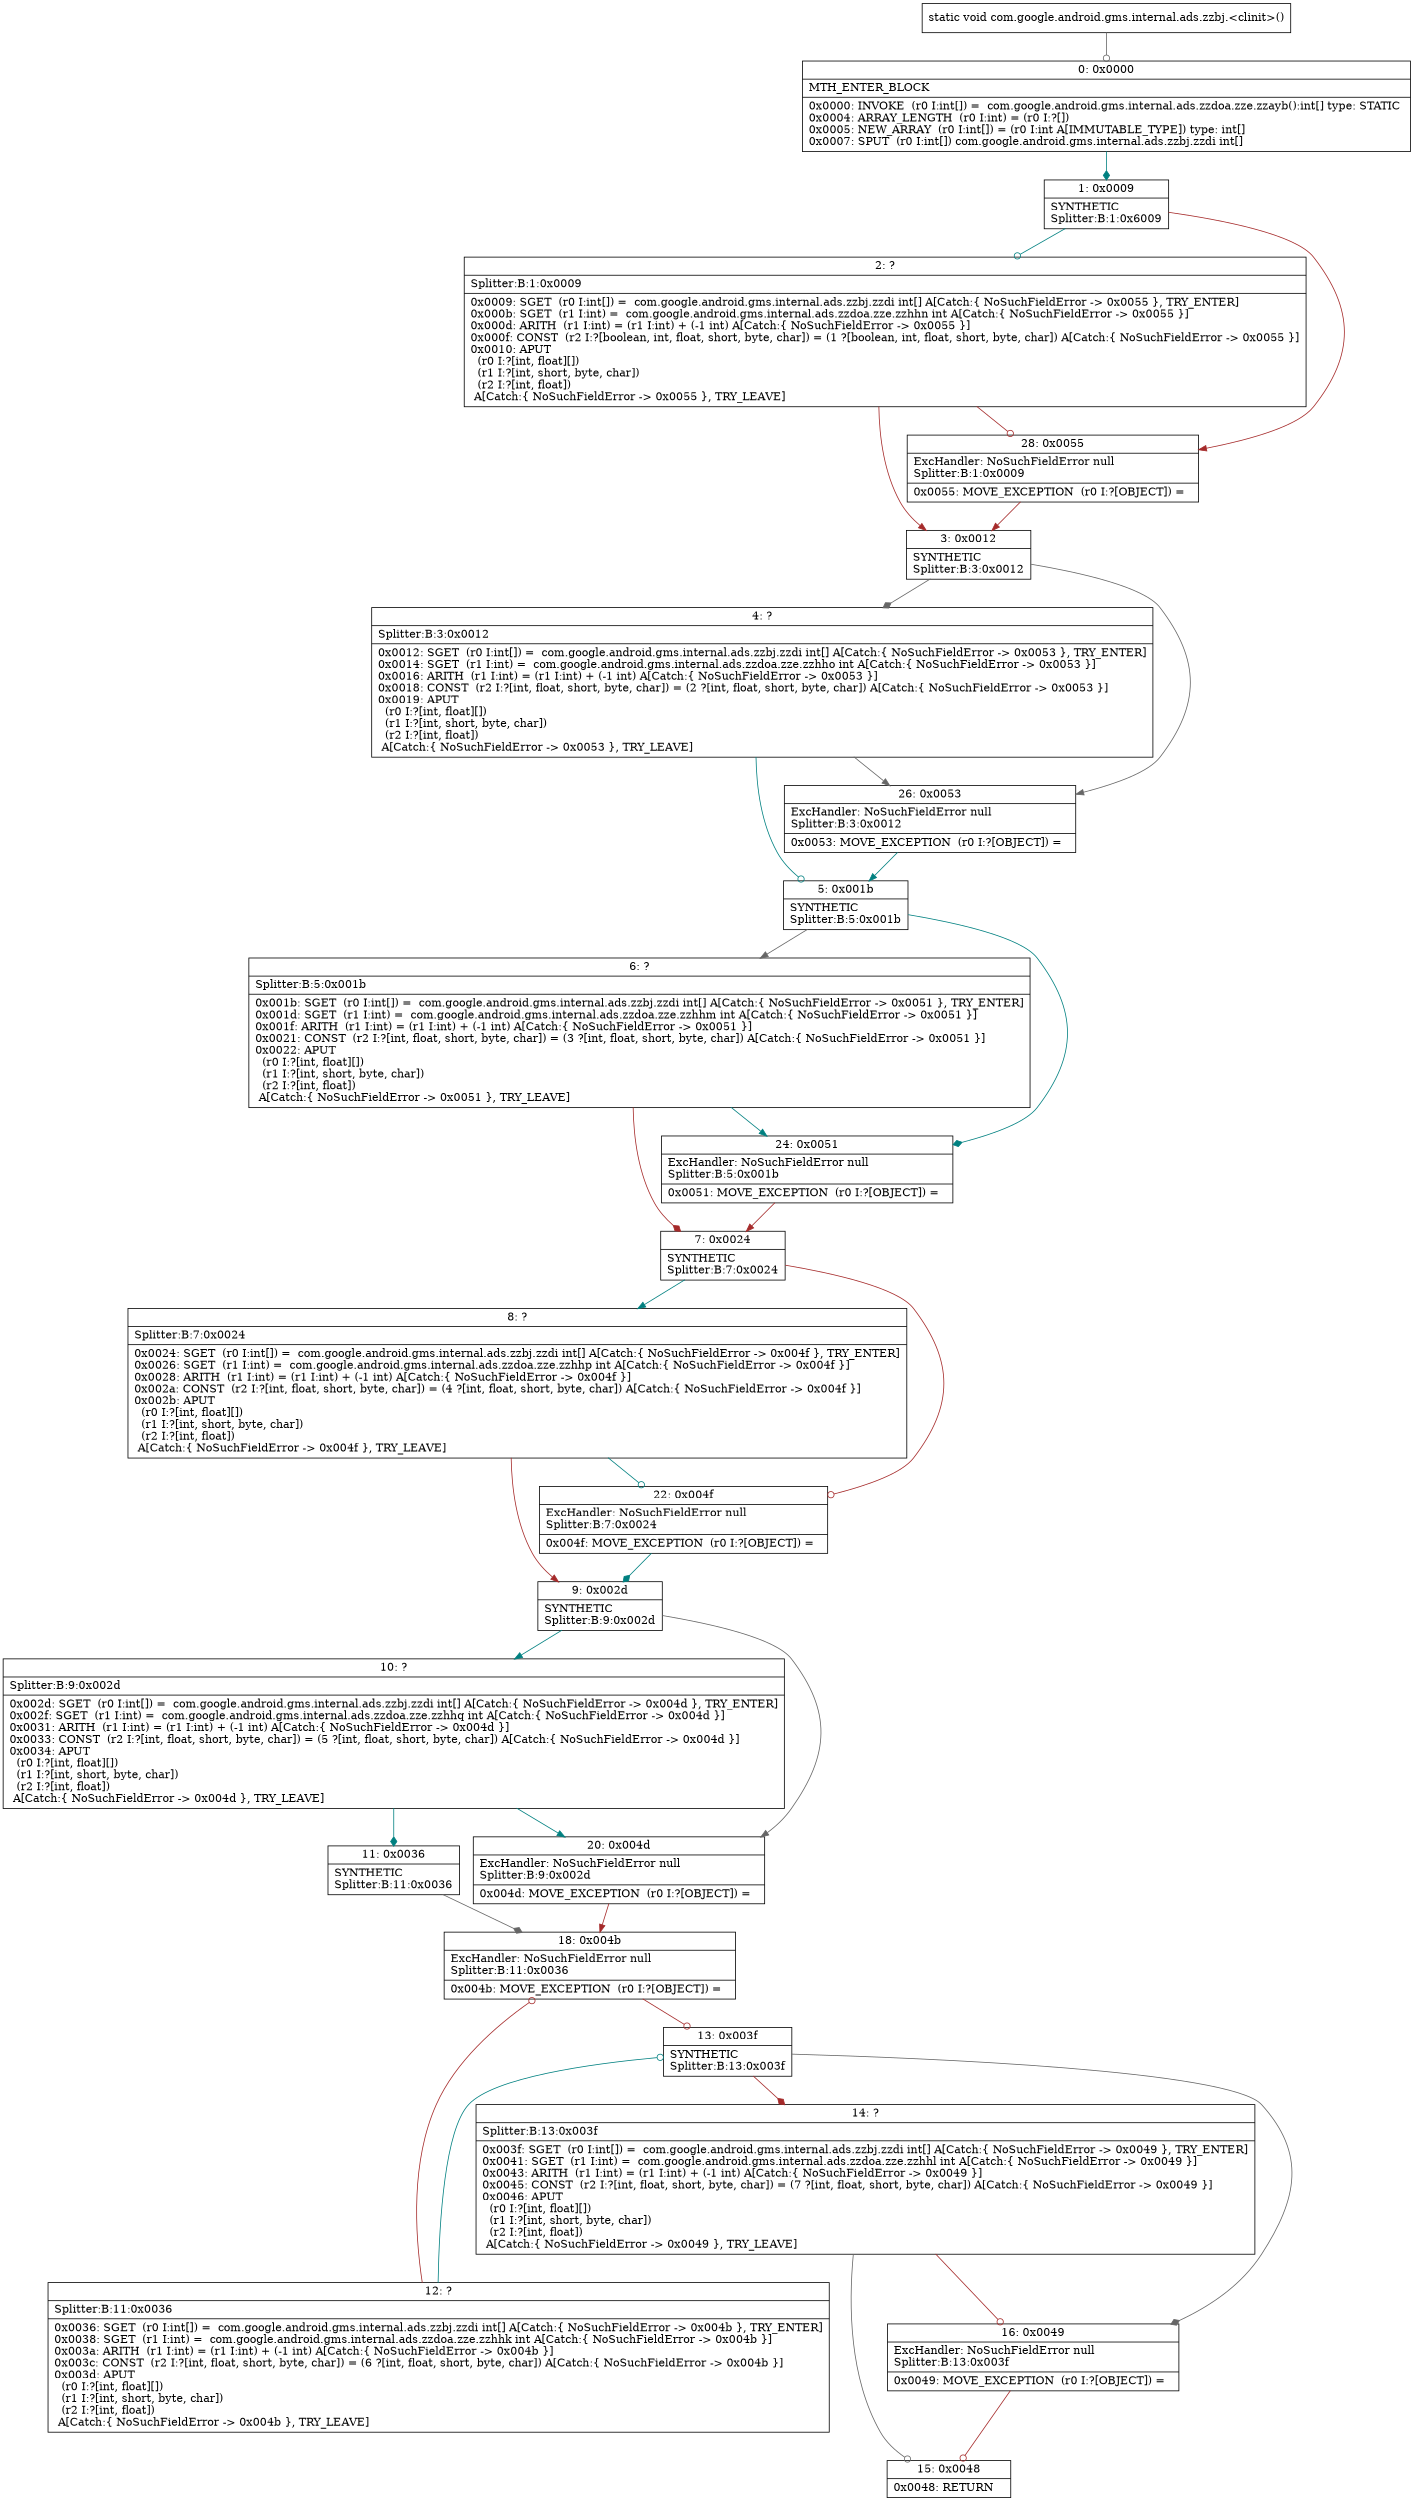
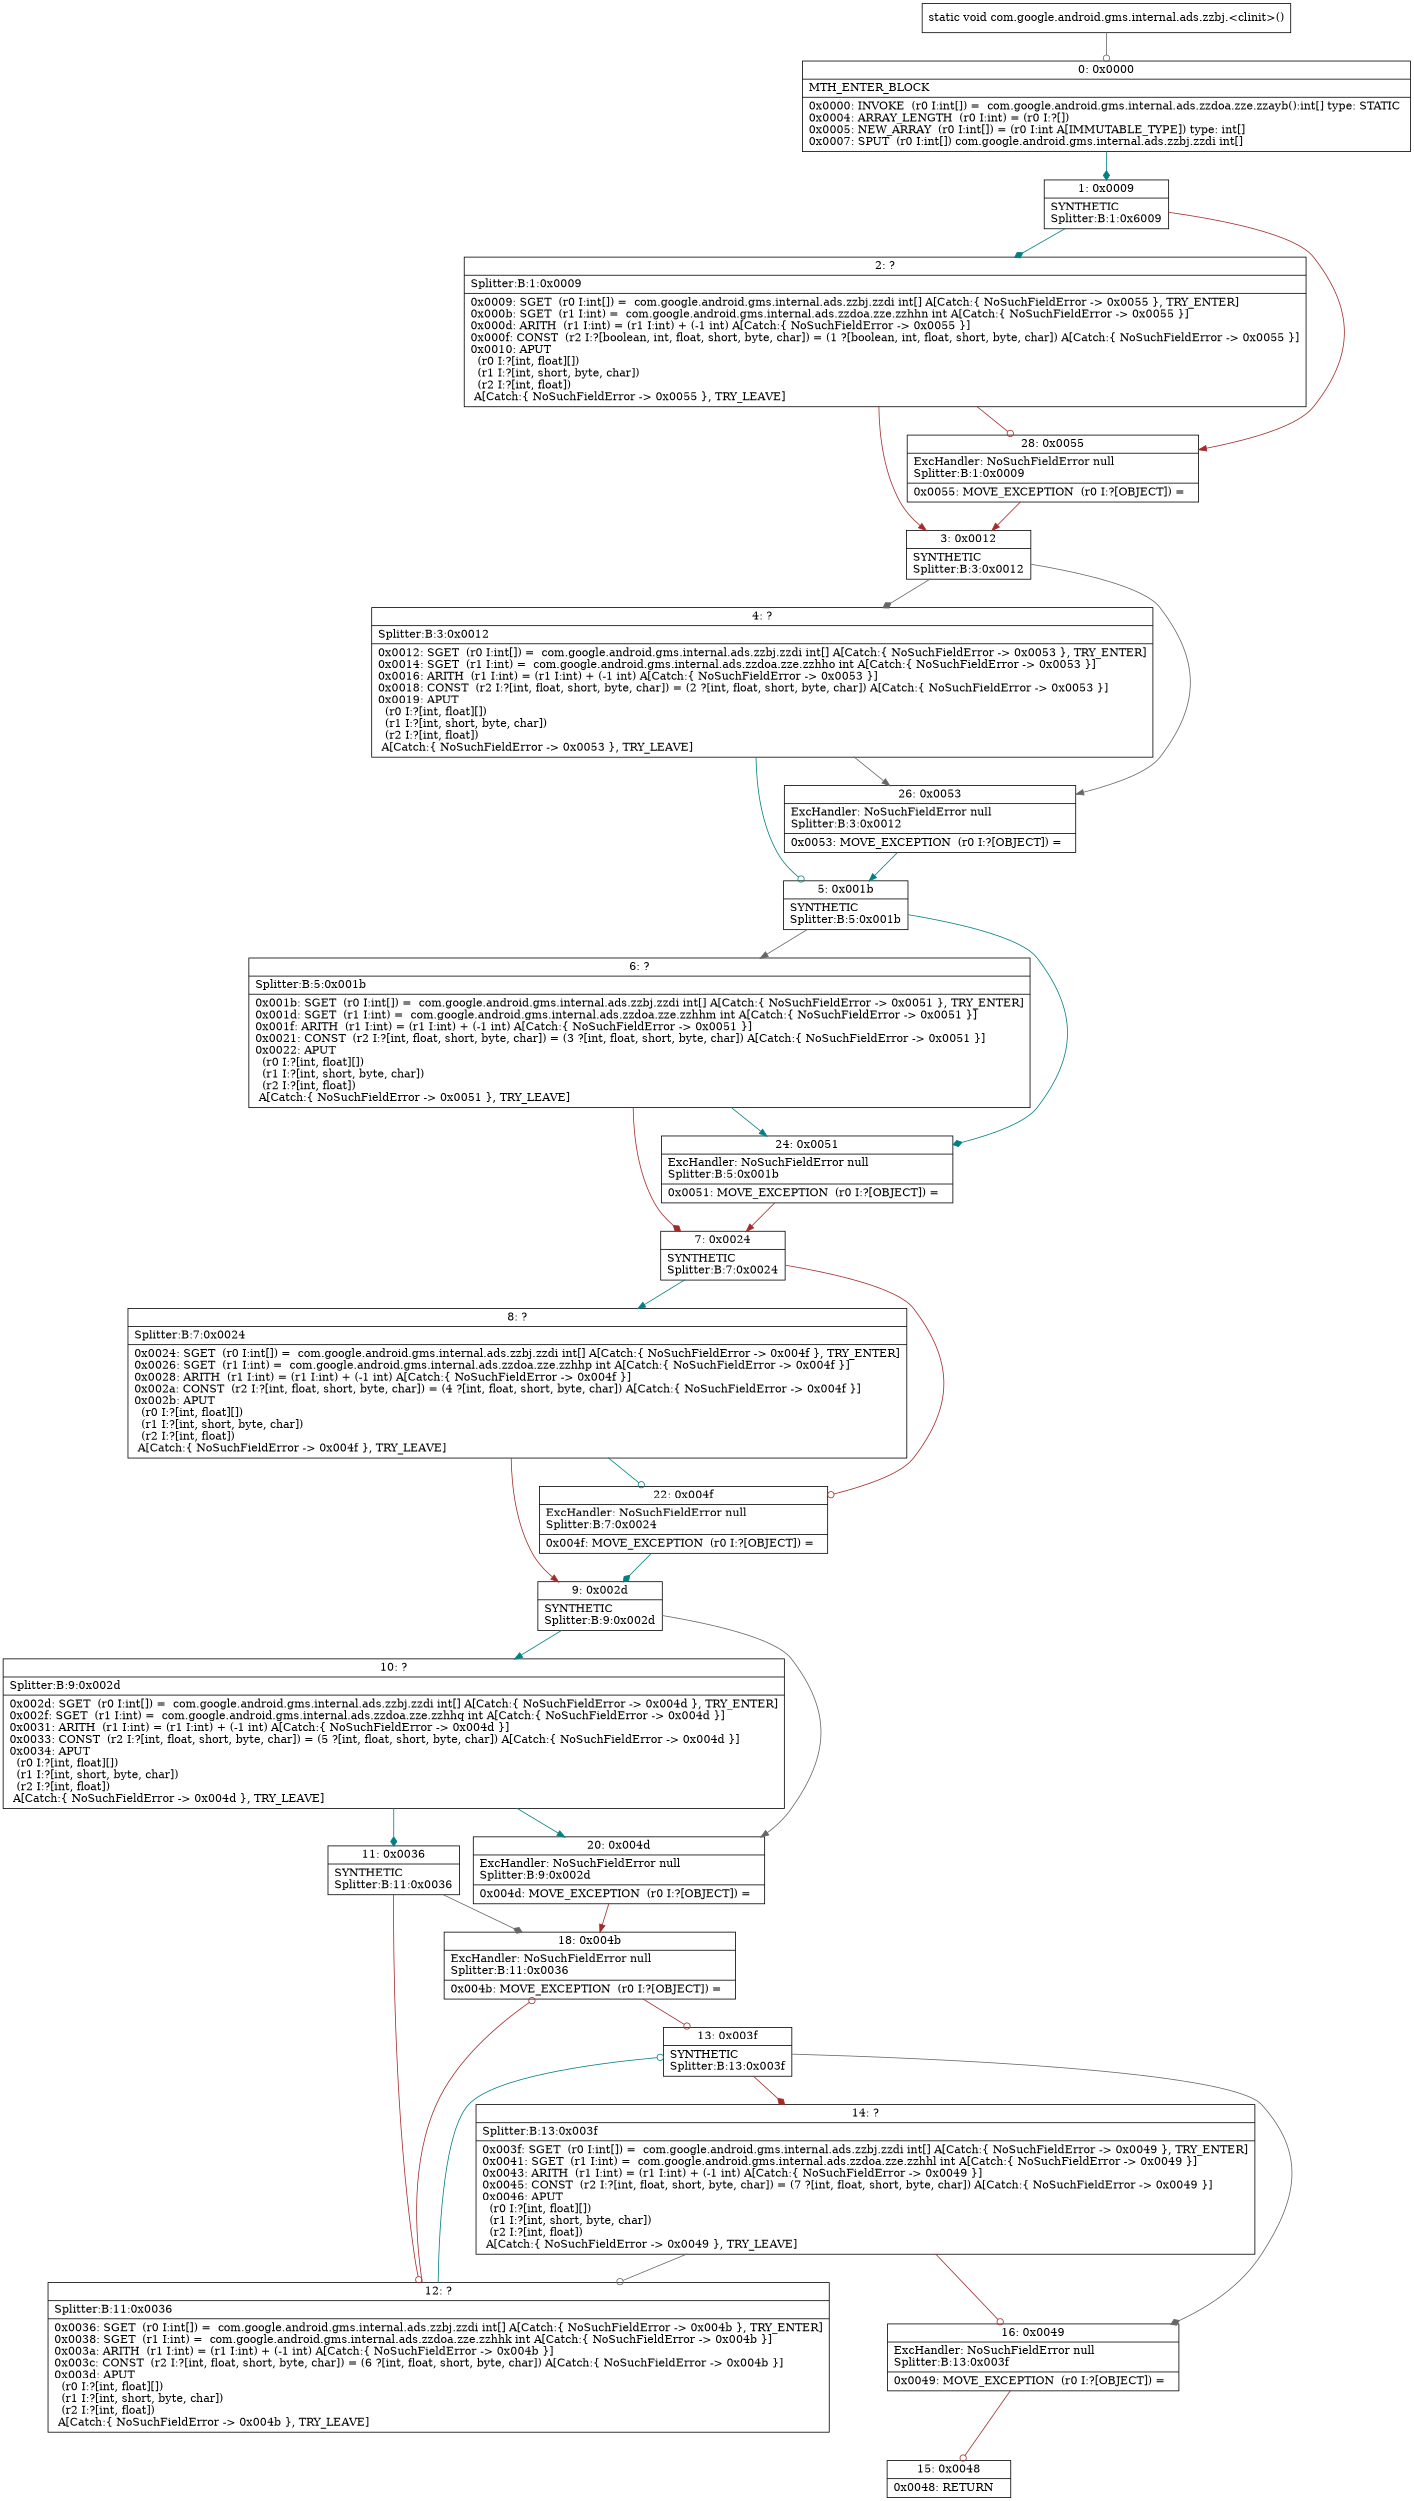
(1043, 241) -> (1043, 241)
none -> (398, 2086)
(856, 2363) -> (655, 2267)
